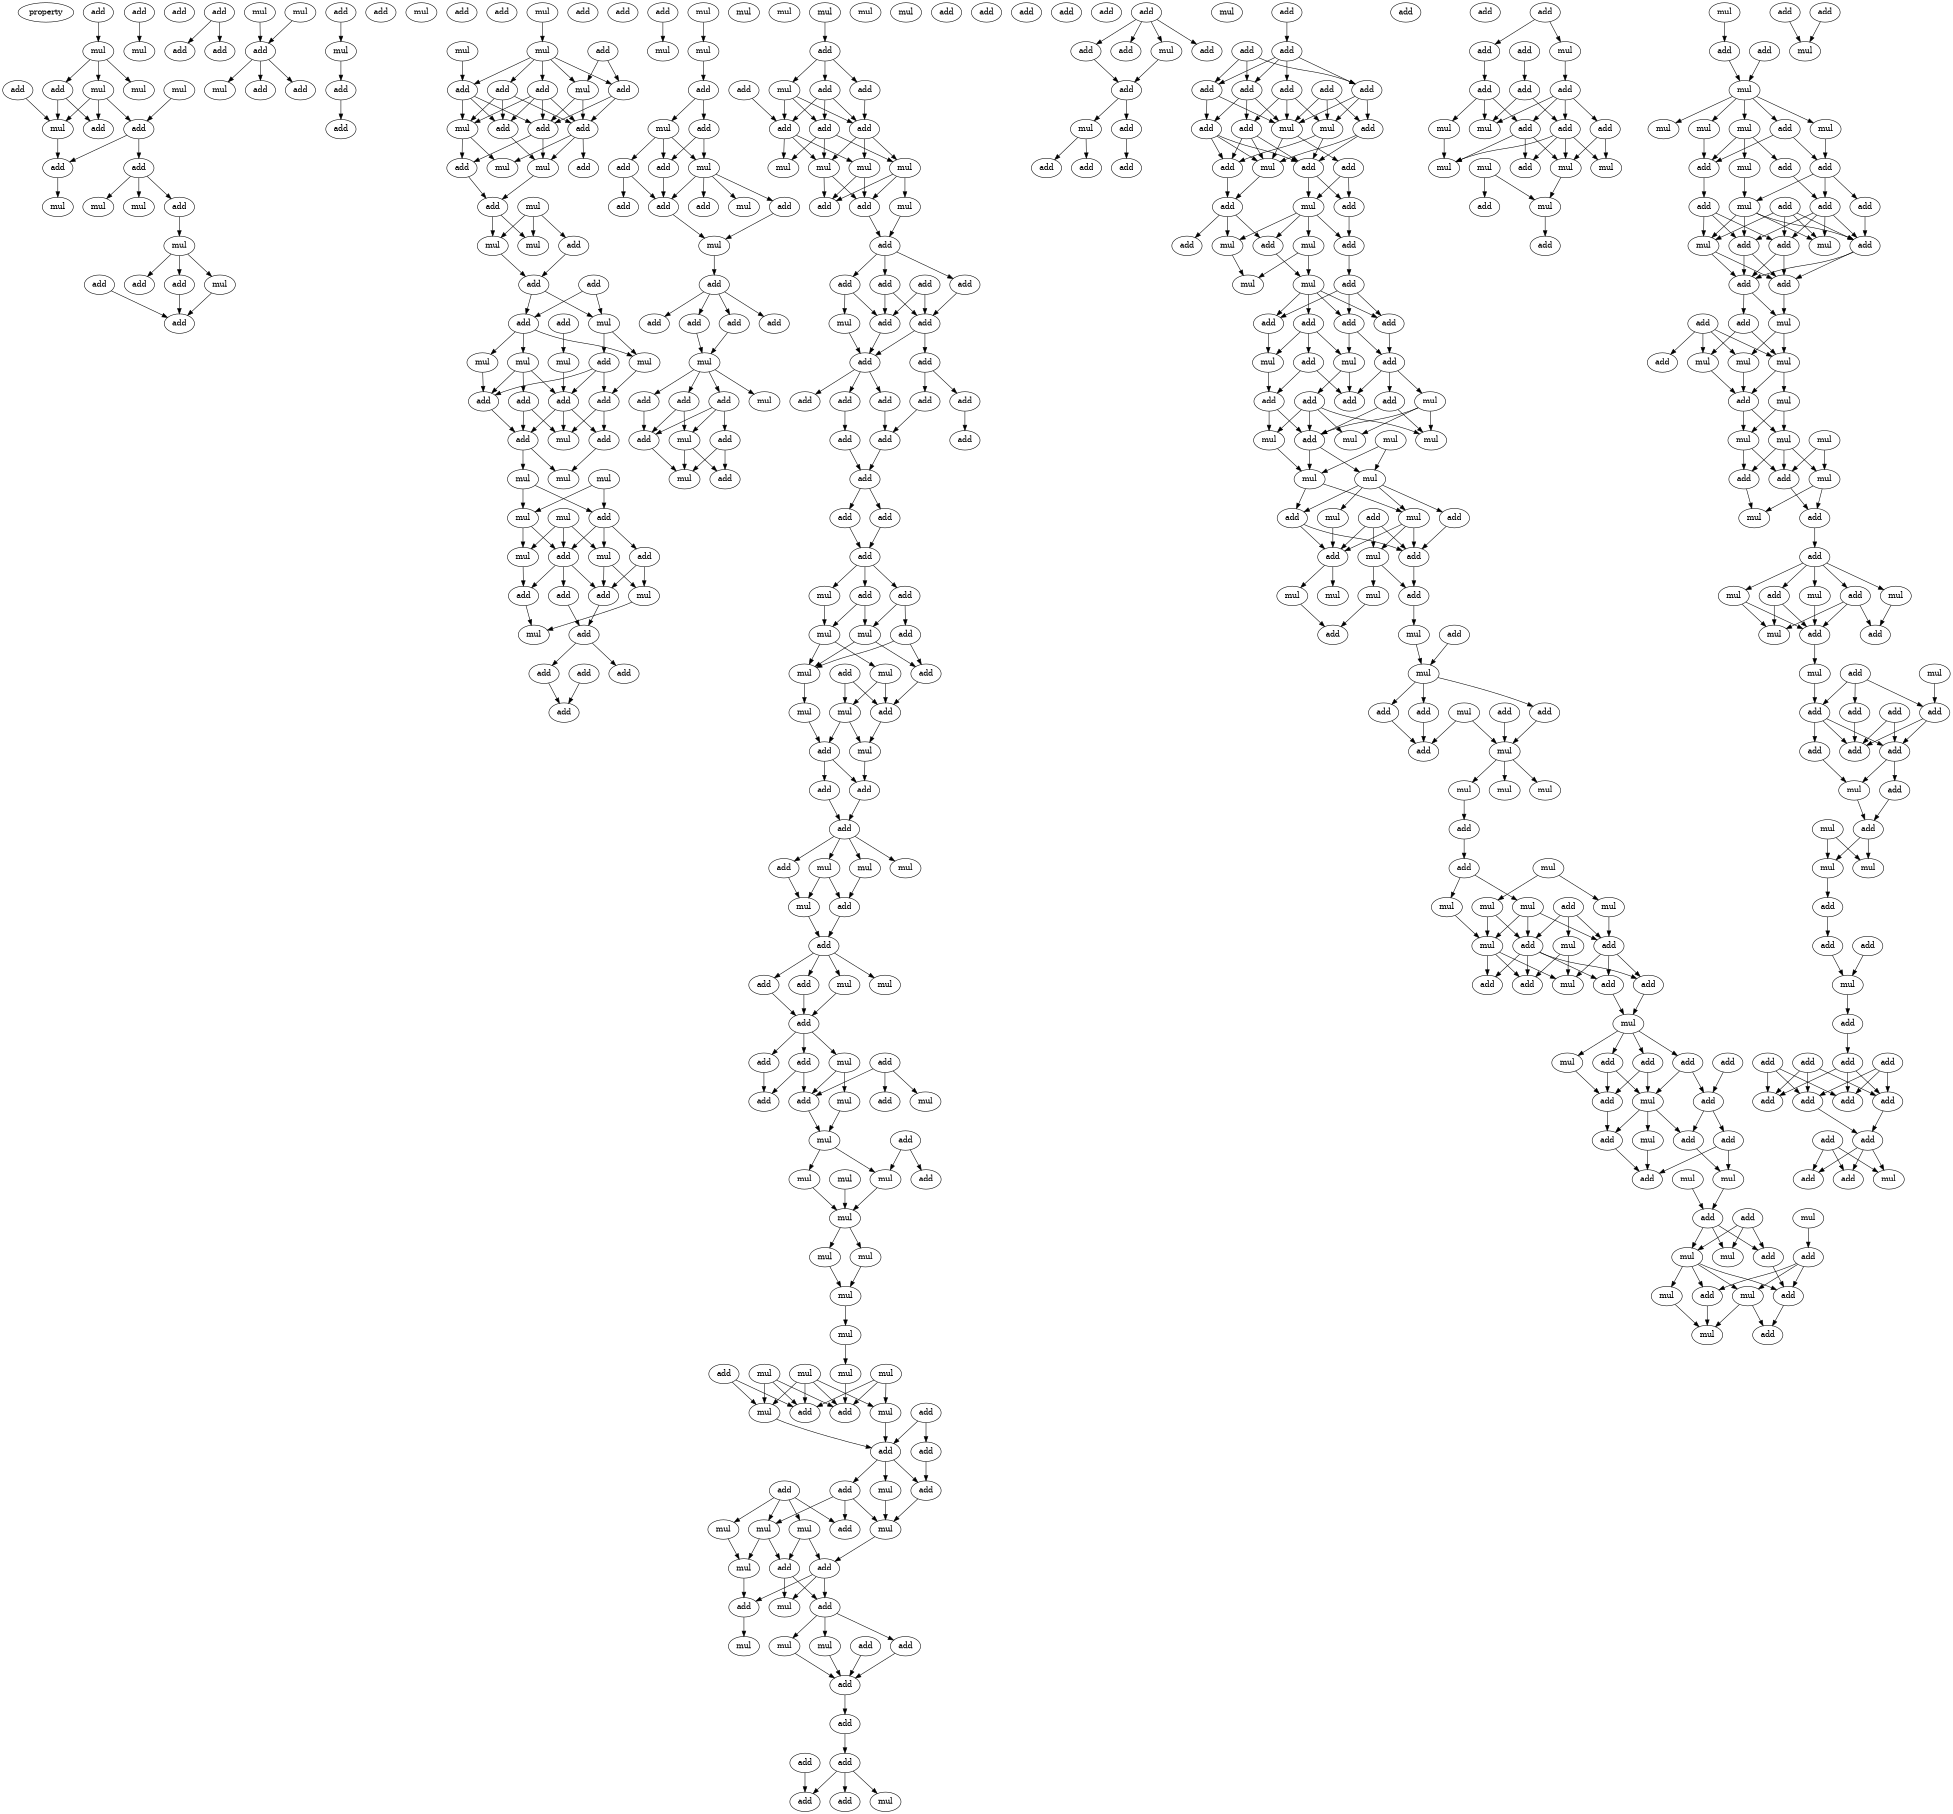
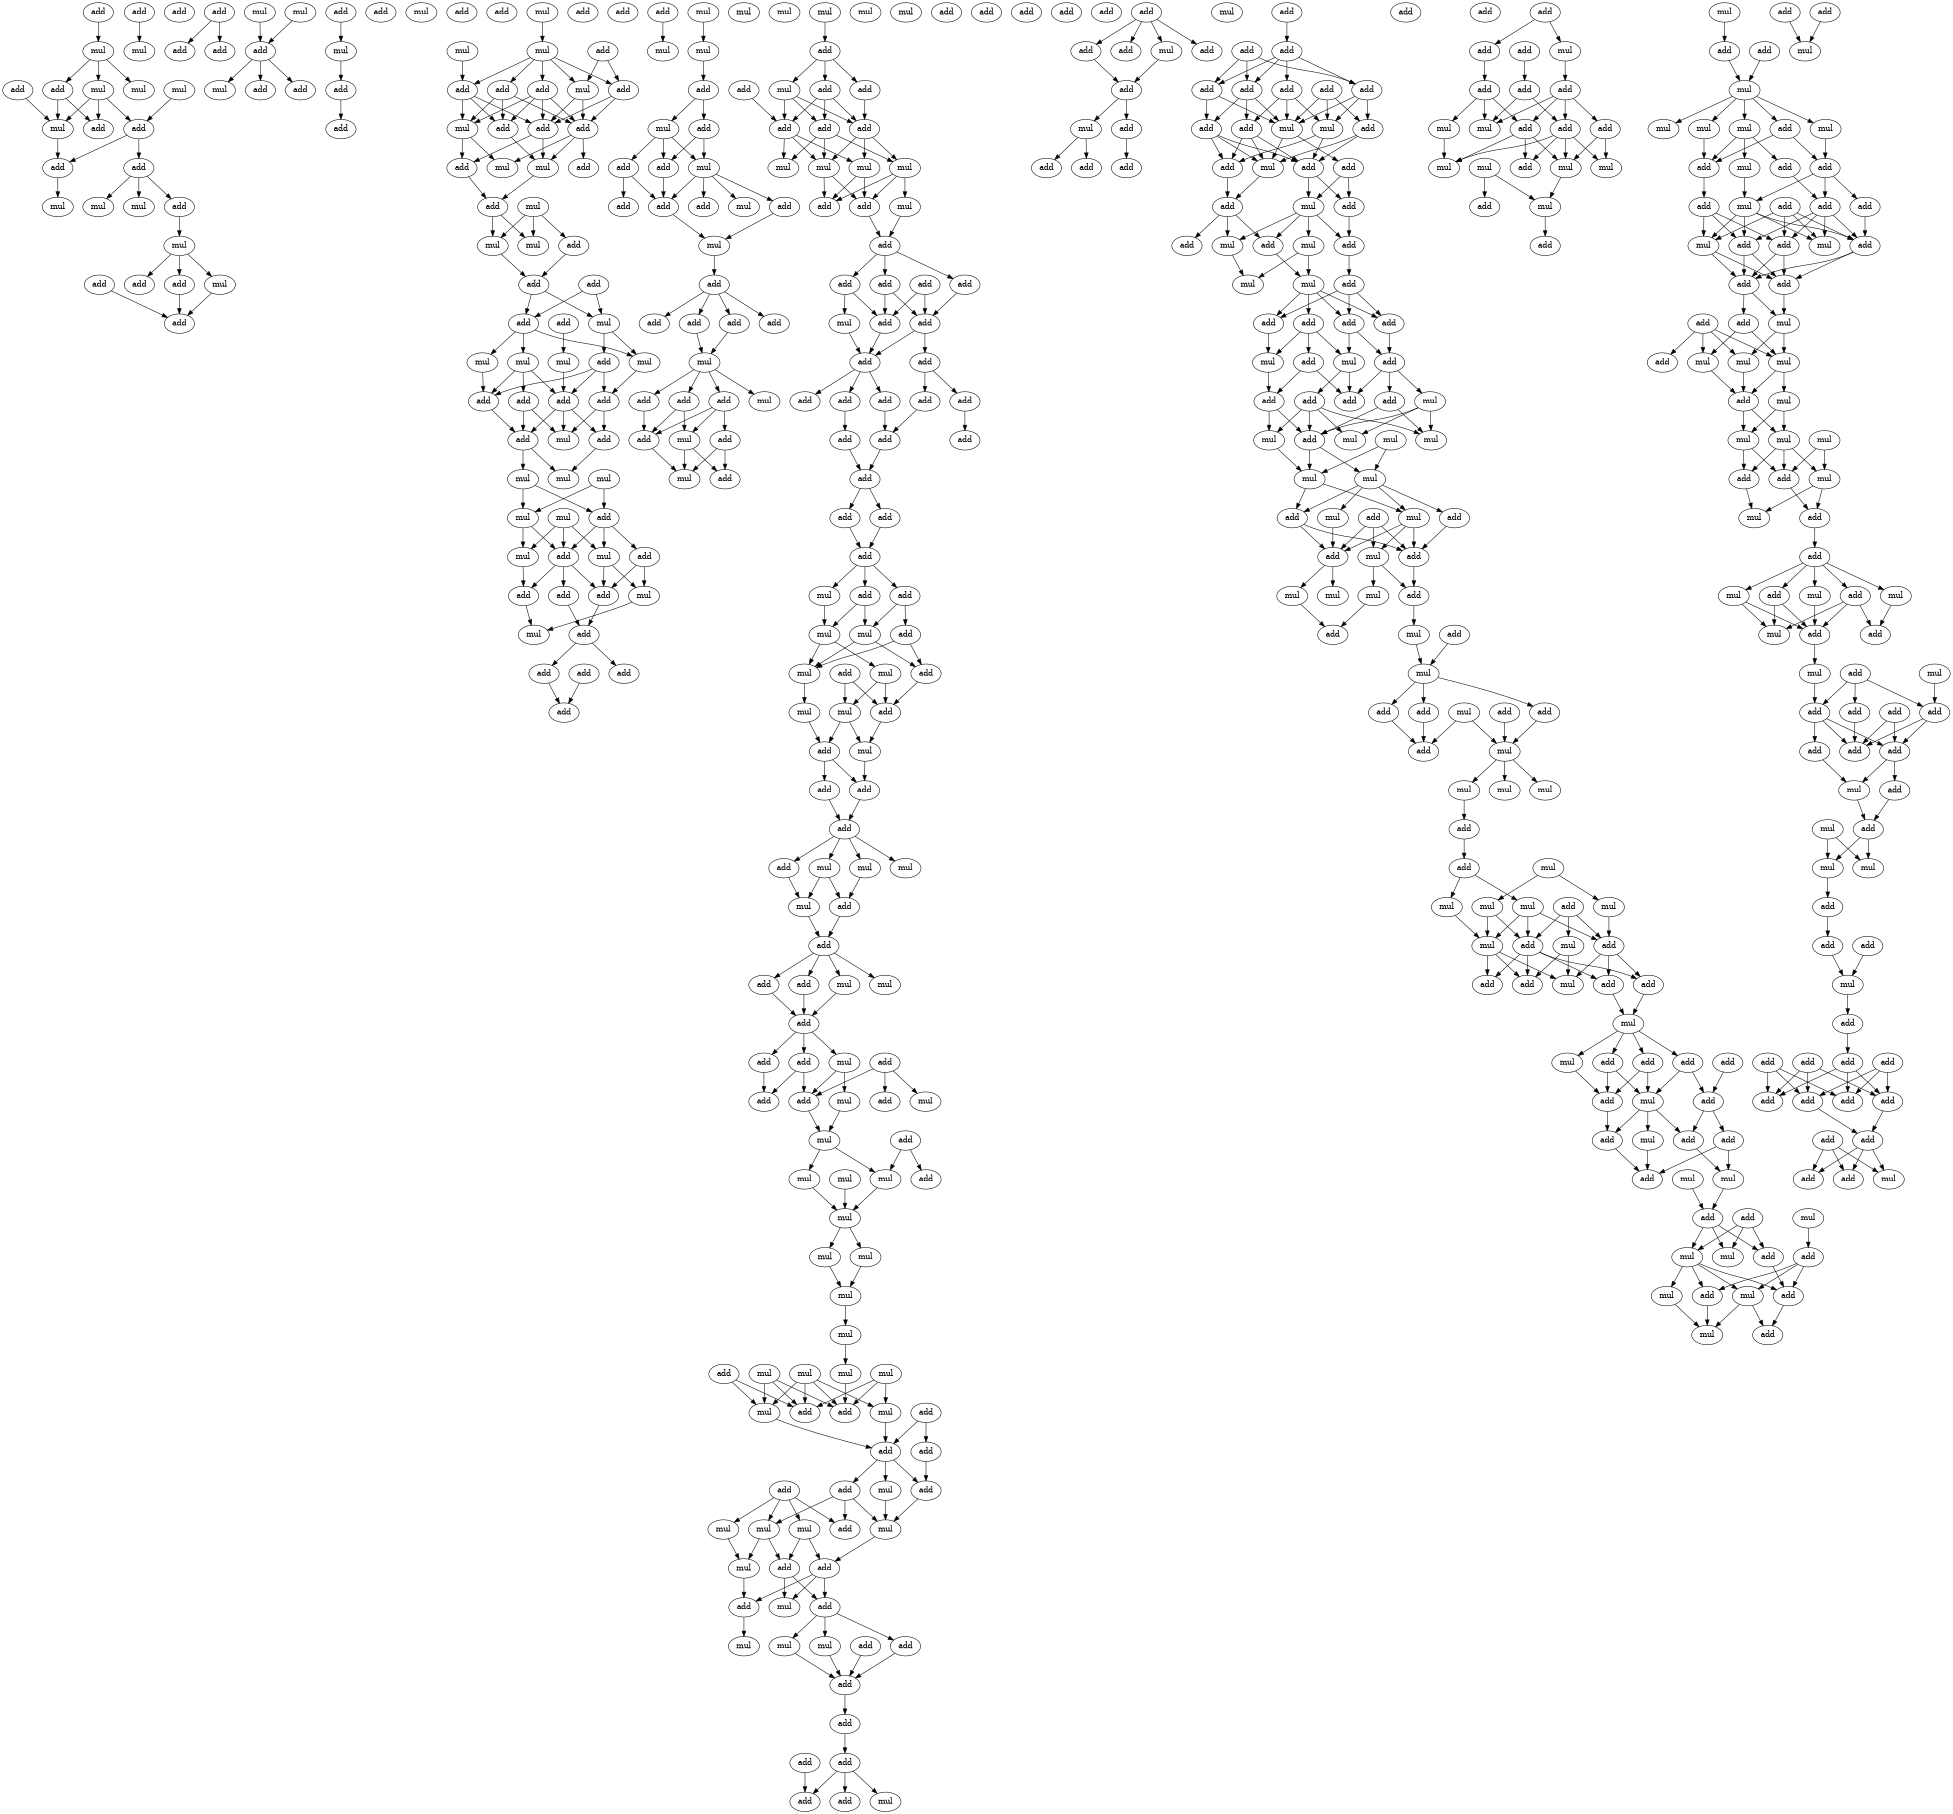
(46, 12) -> none
